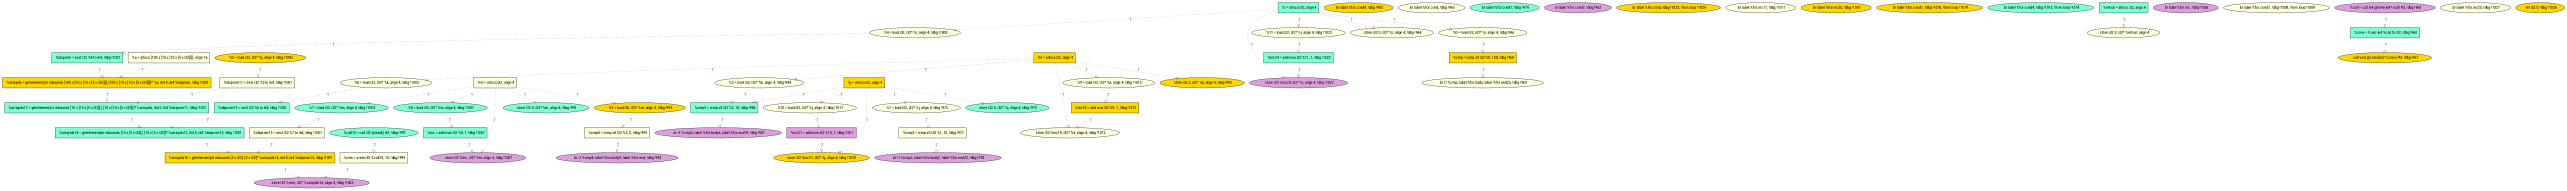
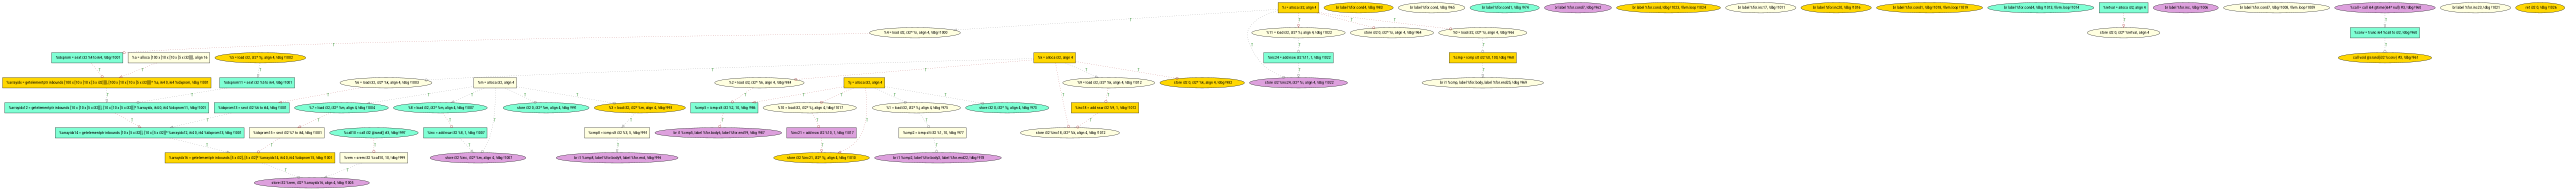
(1298, 8) -> (1298, 8)
(257, 83) -> (257, 83)
